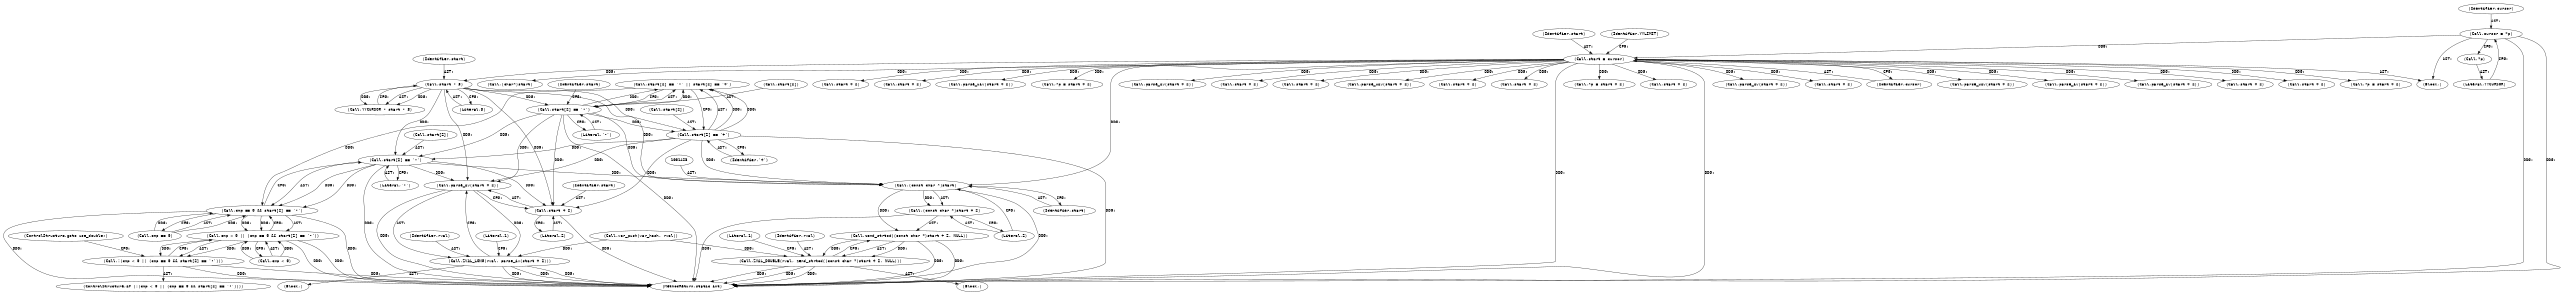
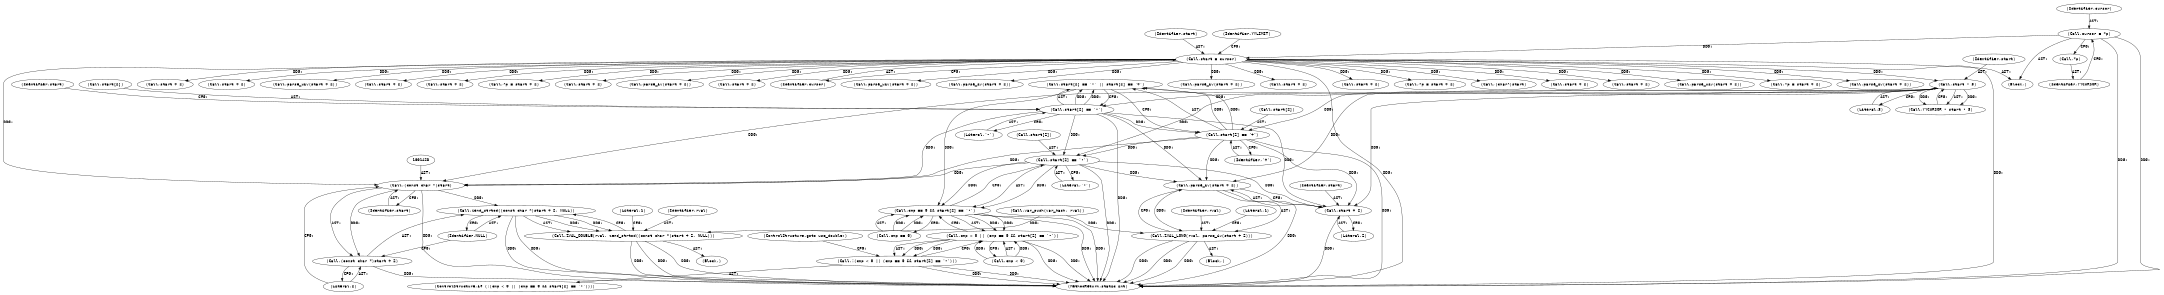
(2484, 84) -> (2074, 84)
none -> (467, 236)
